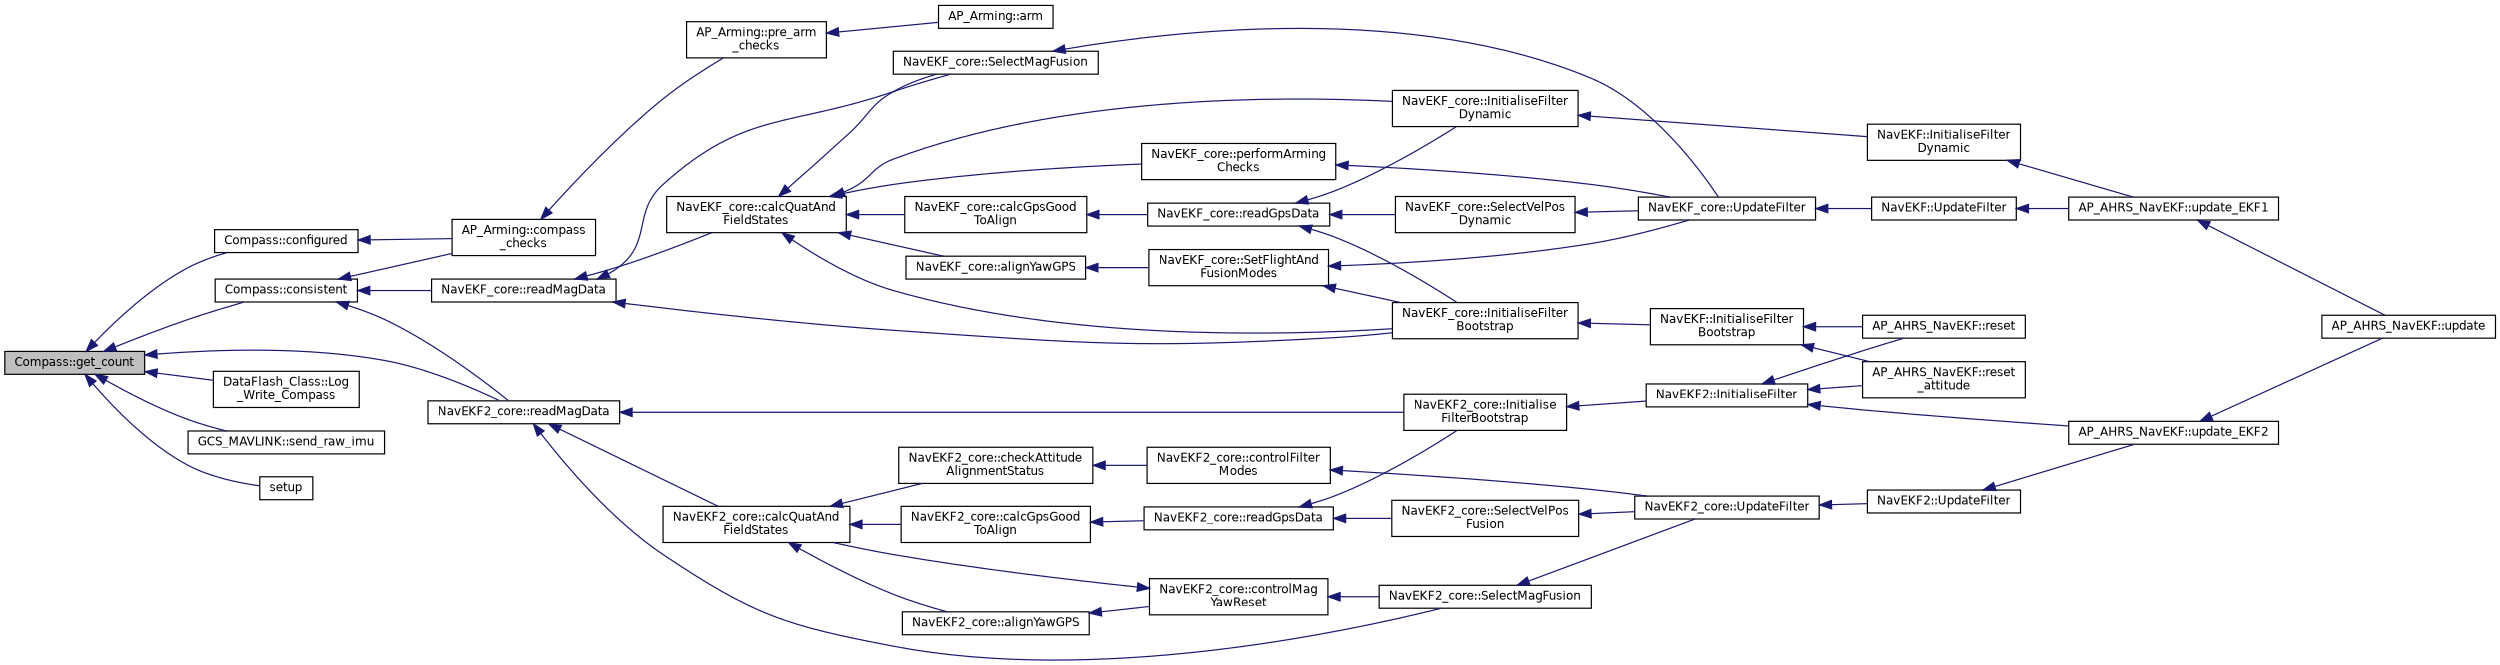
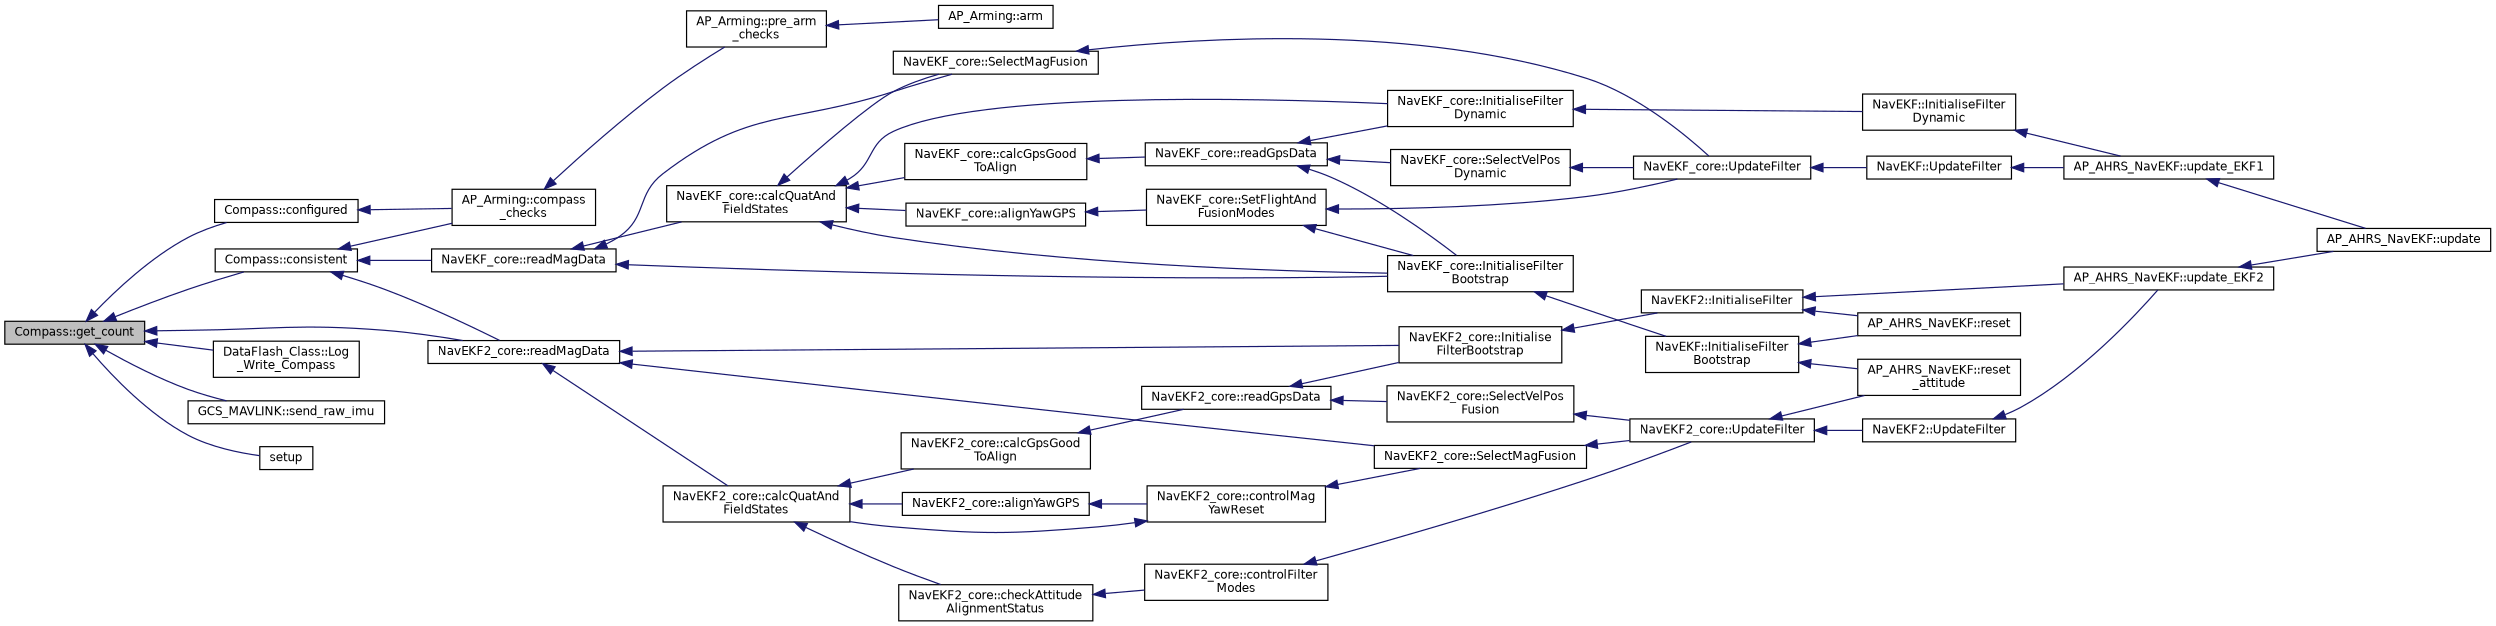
(1239, 162) -> none
(1841, 387) -> (1823, 406)
